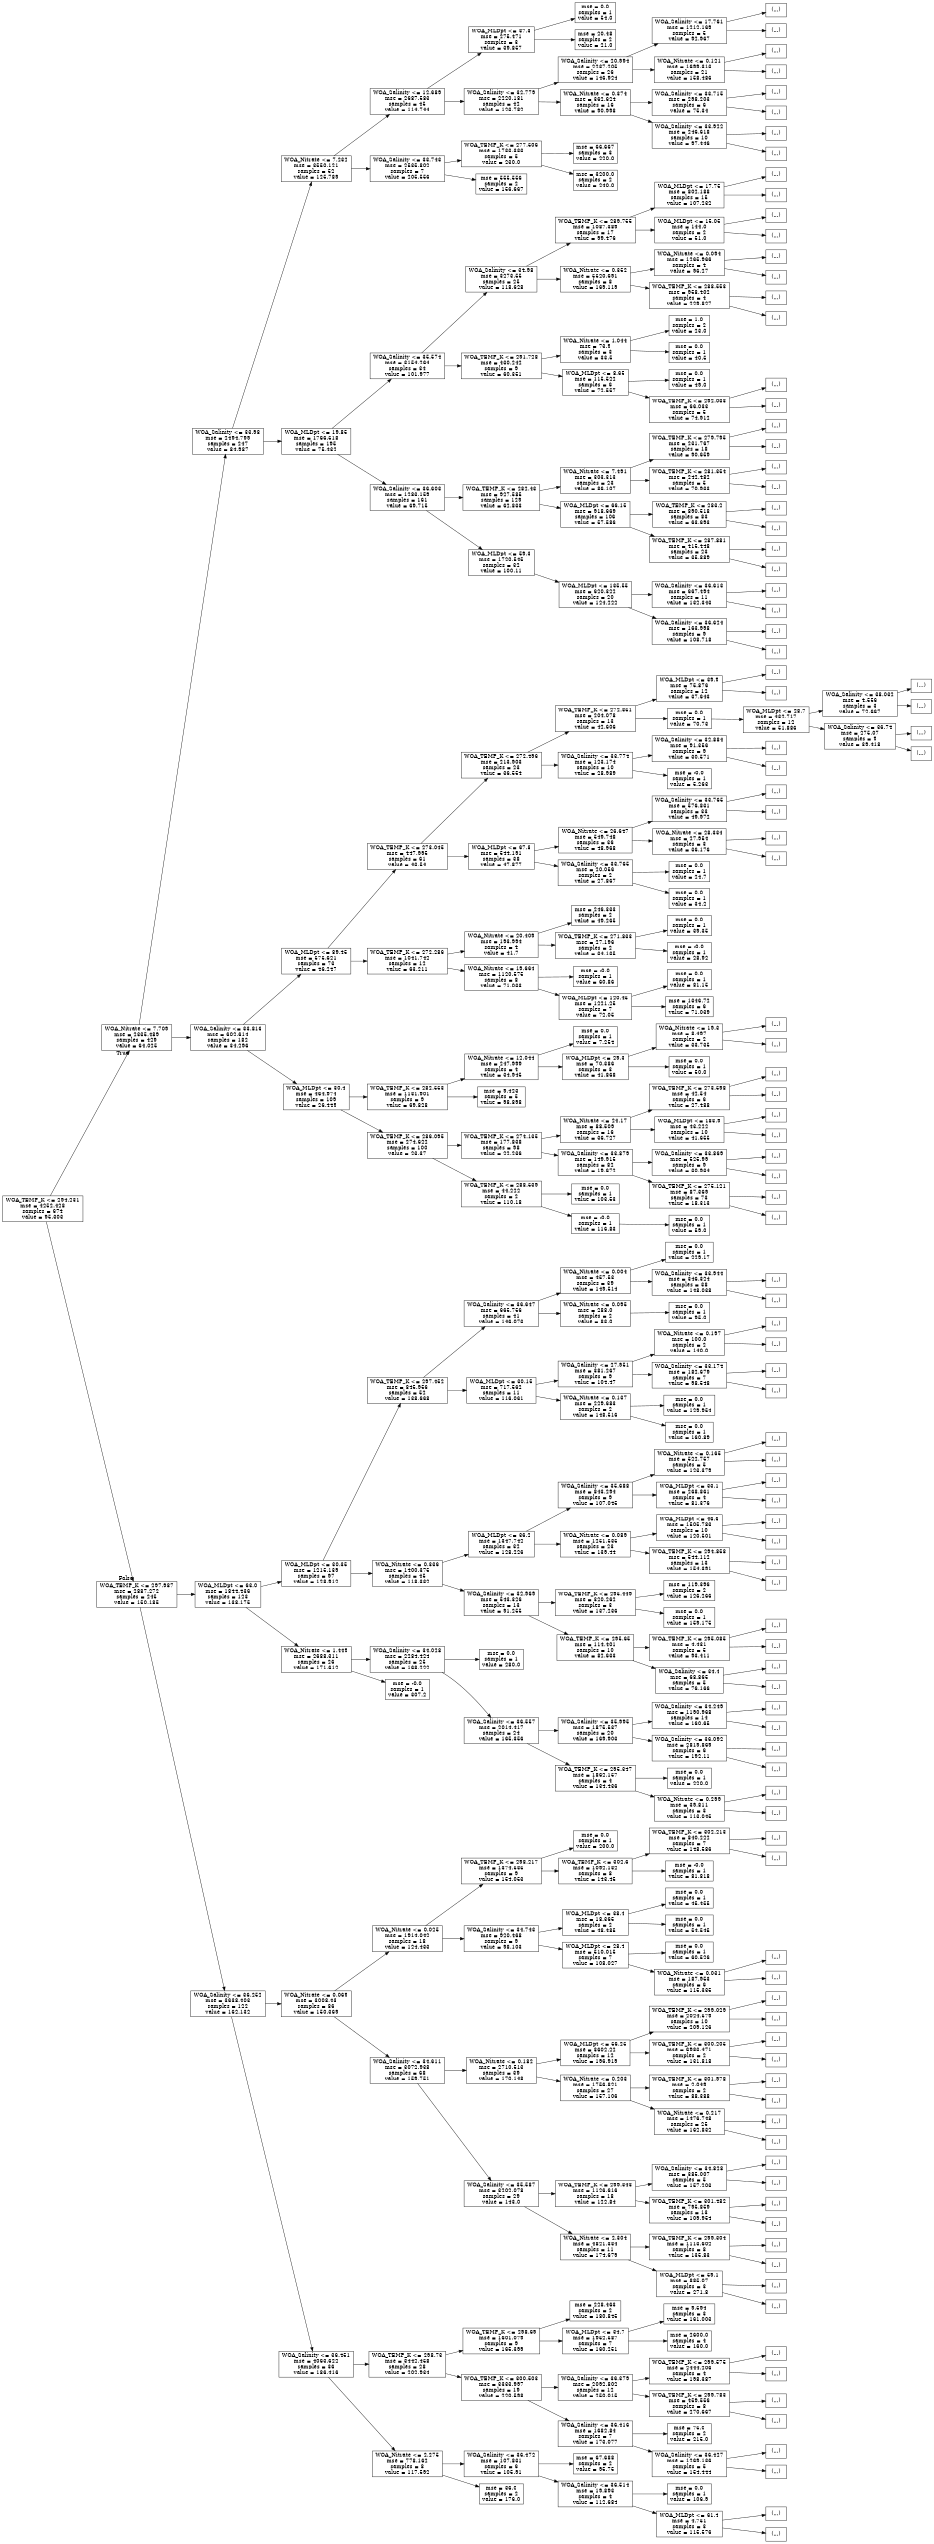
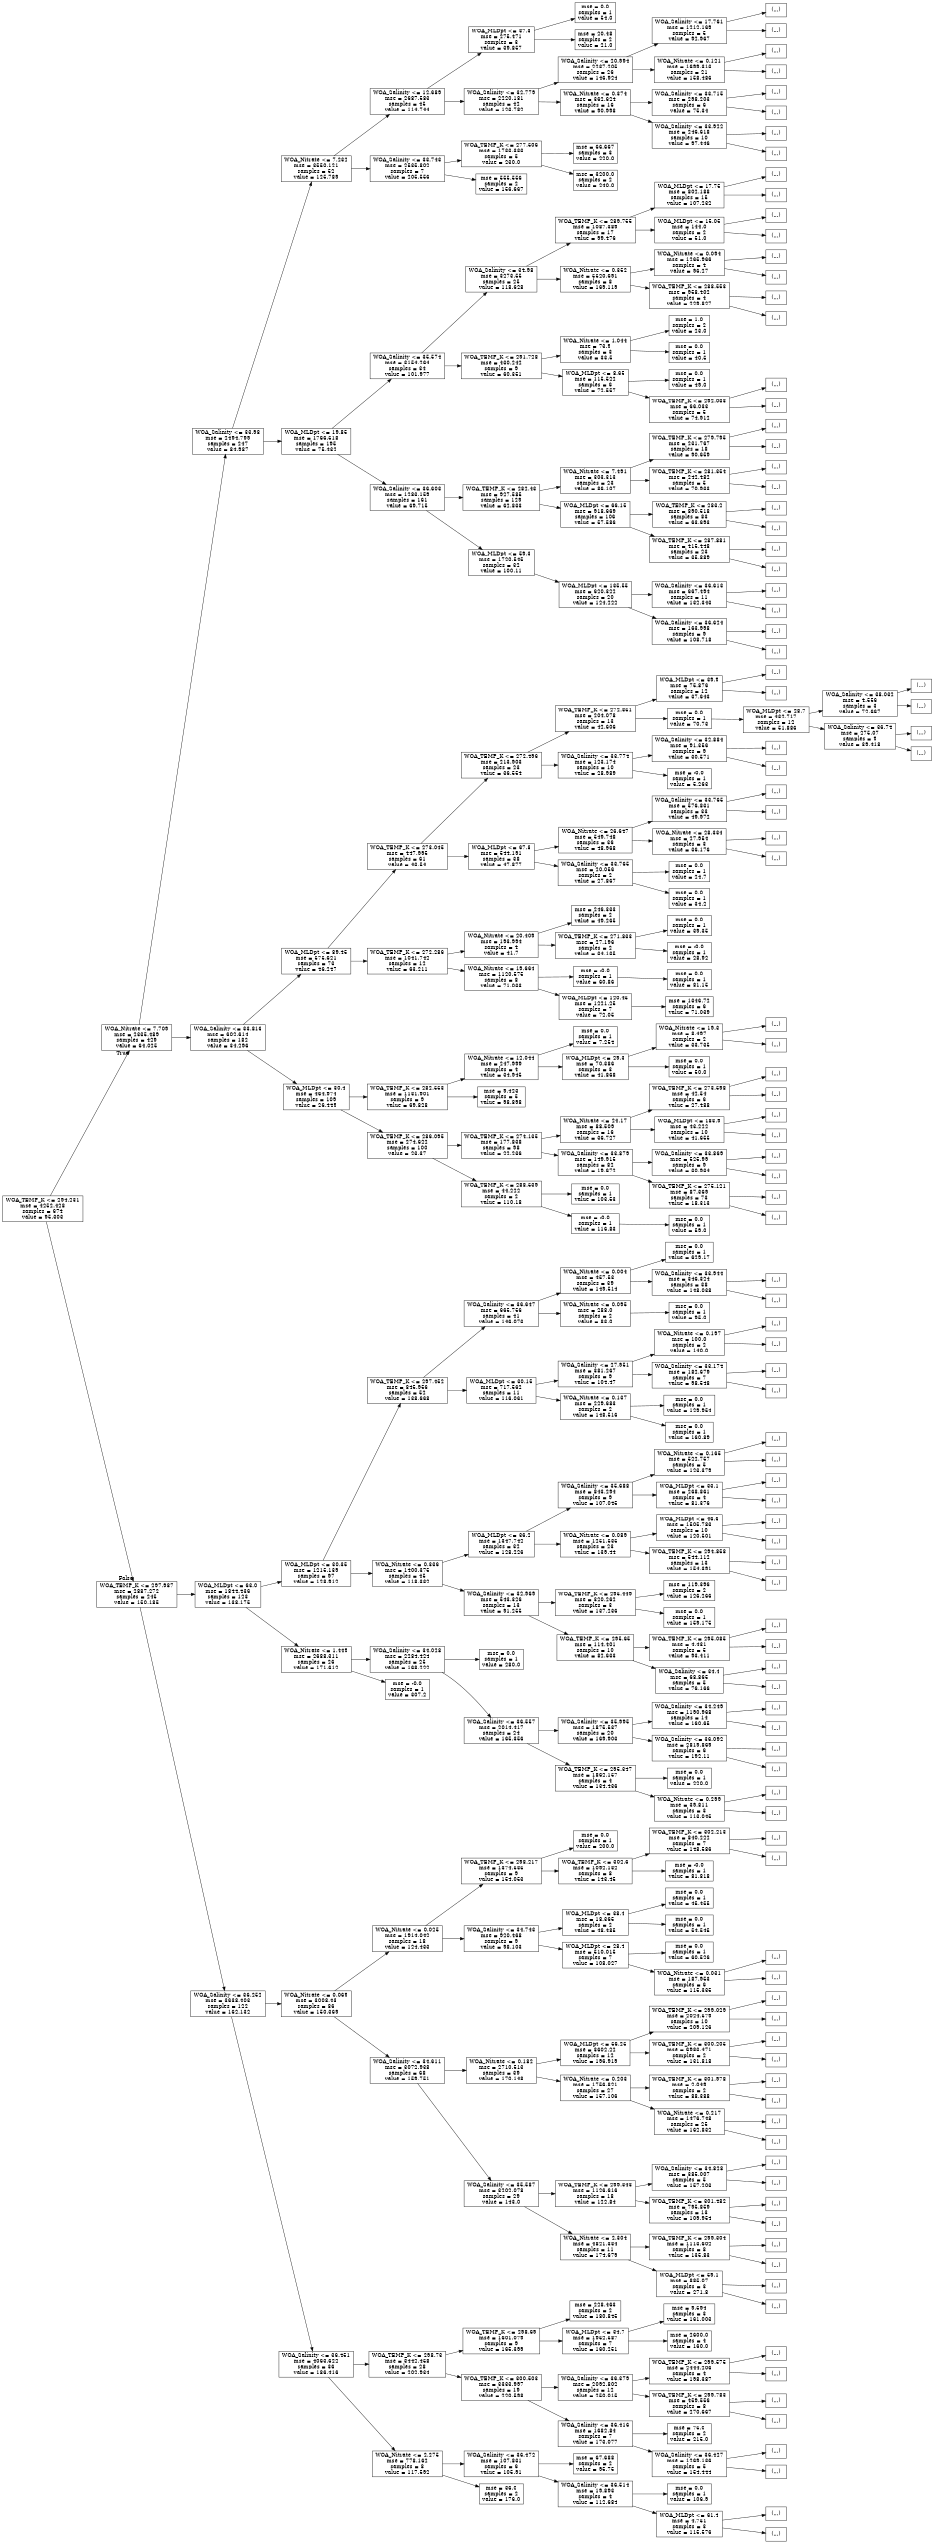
(648, 992) -> (640, 978)
(689, 1252) -> (689, 1252)
